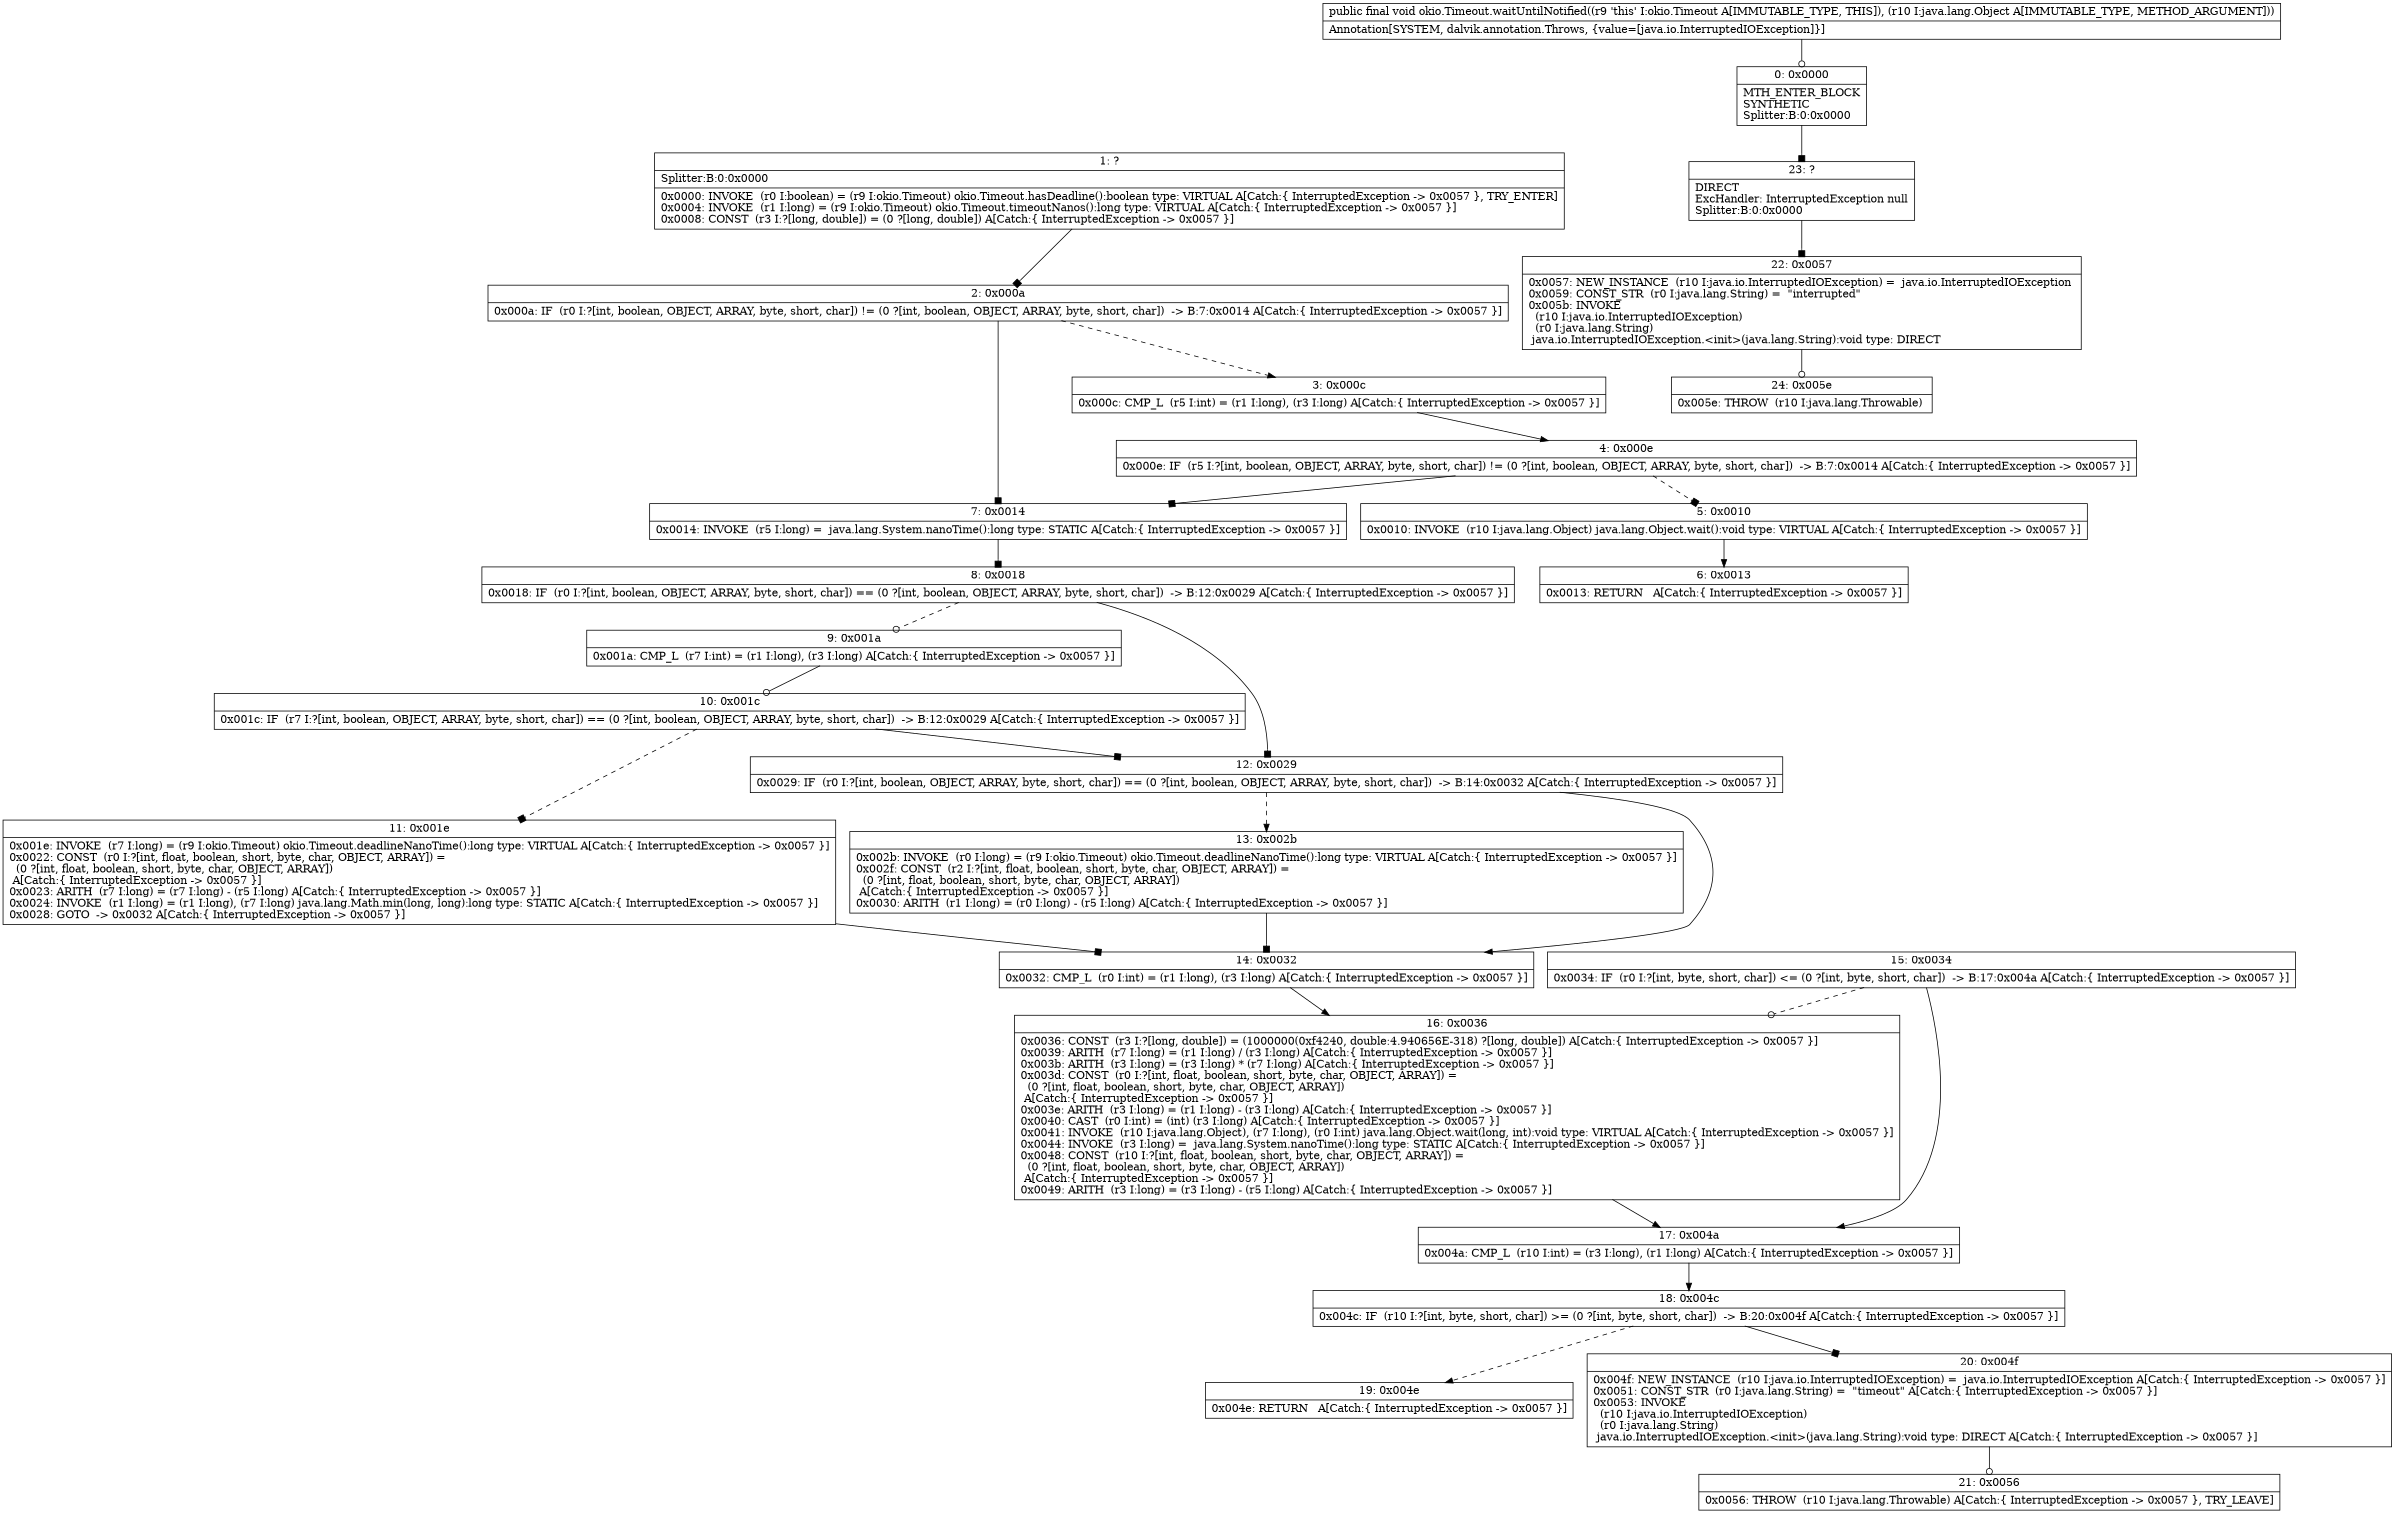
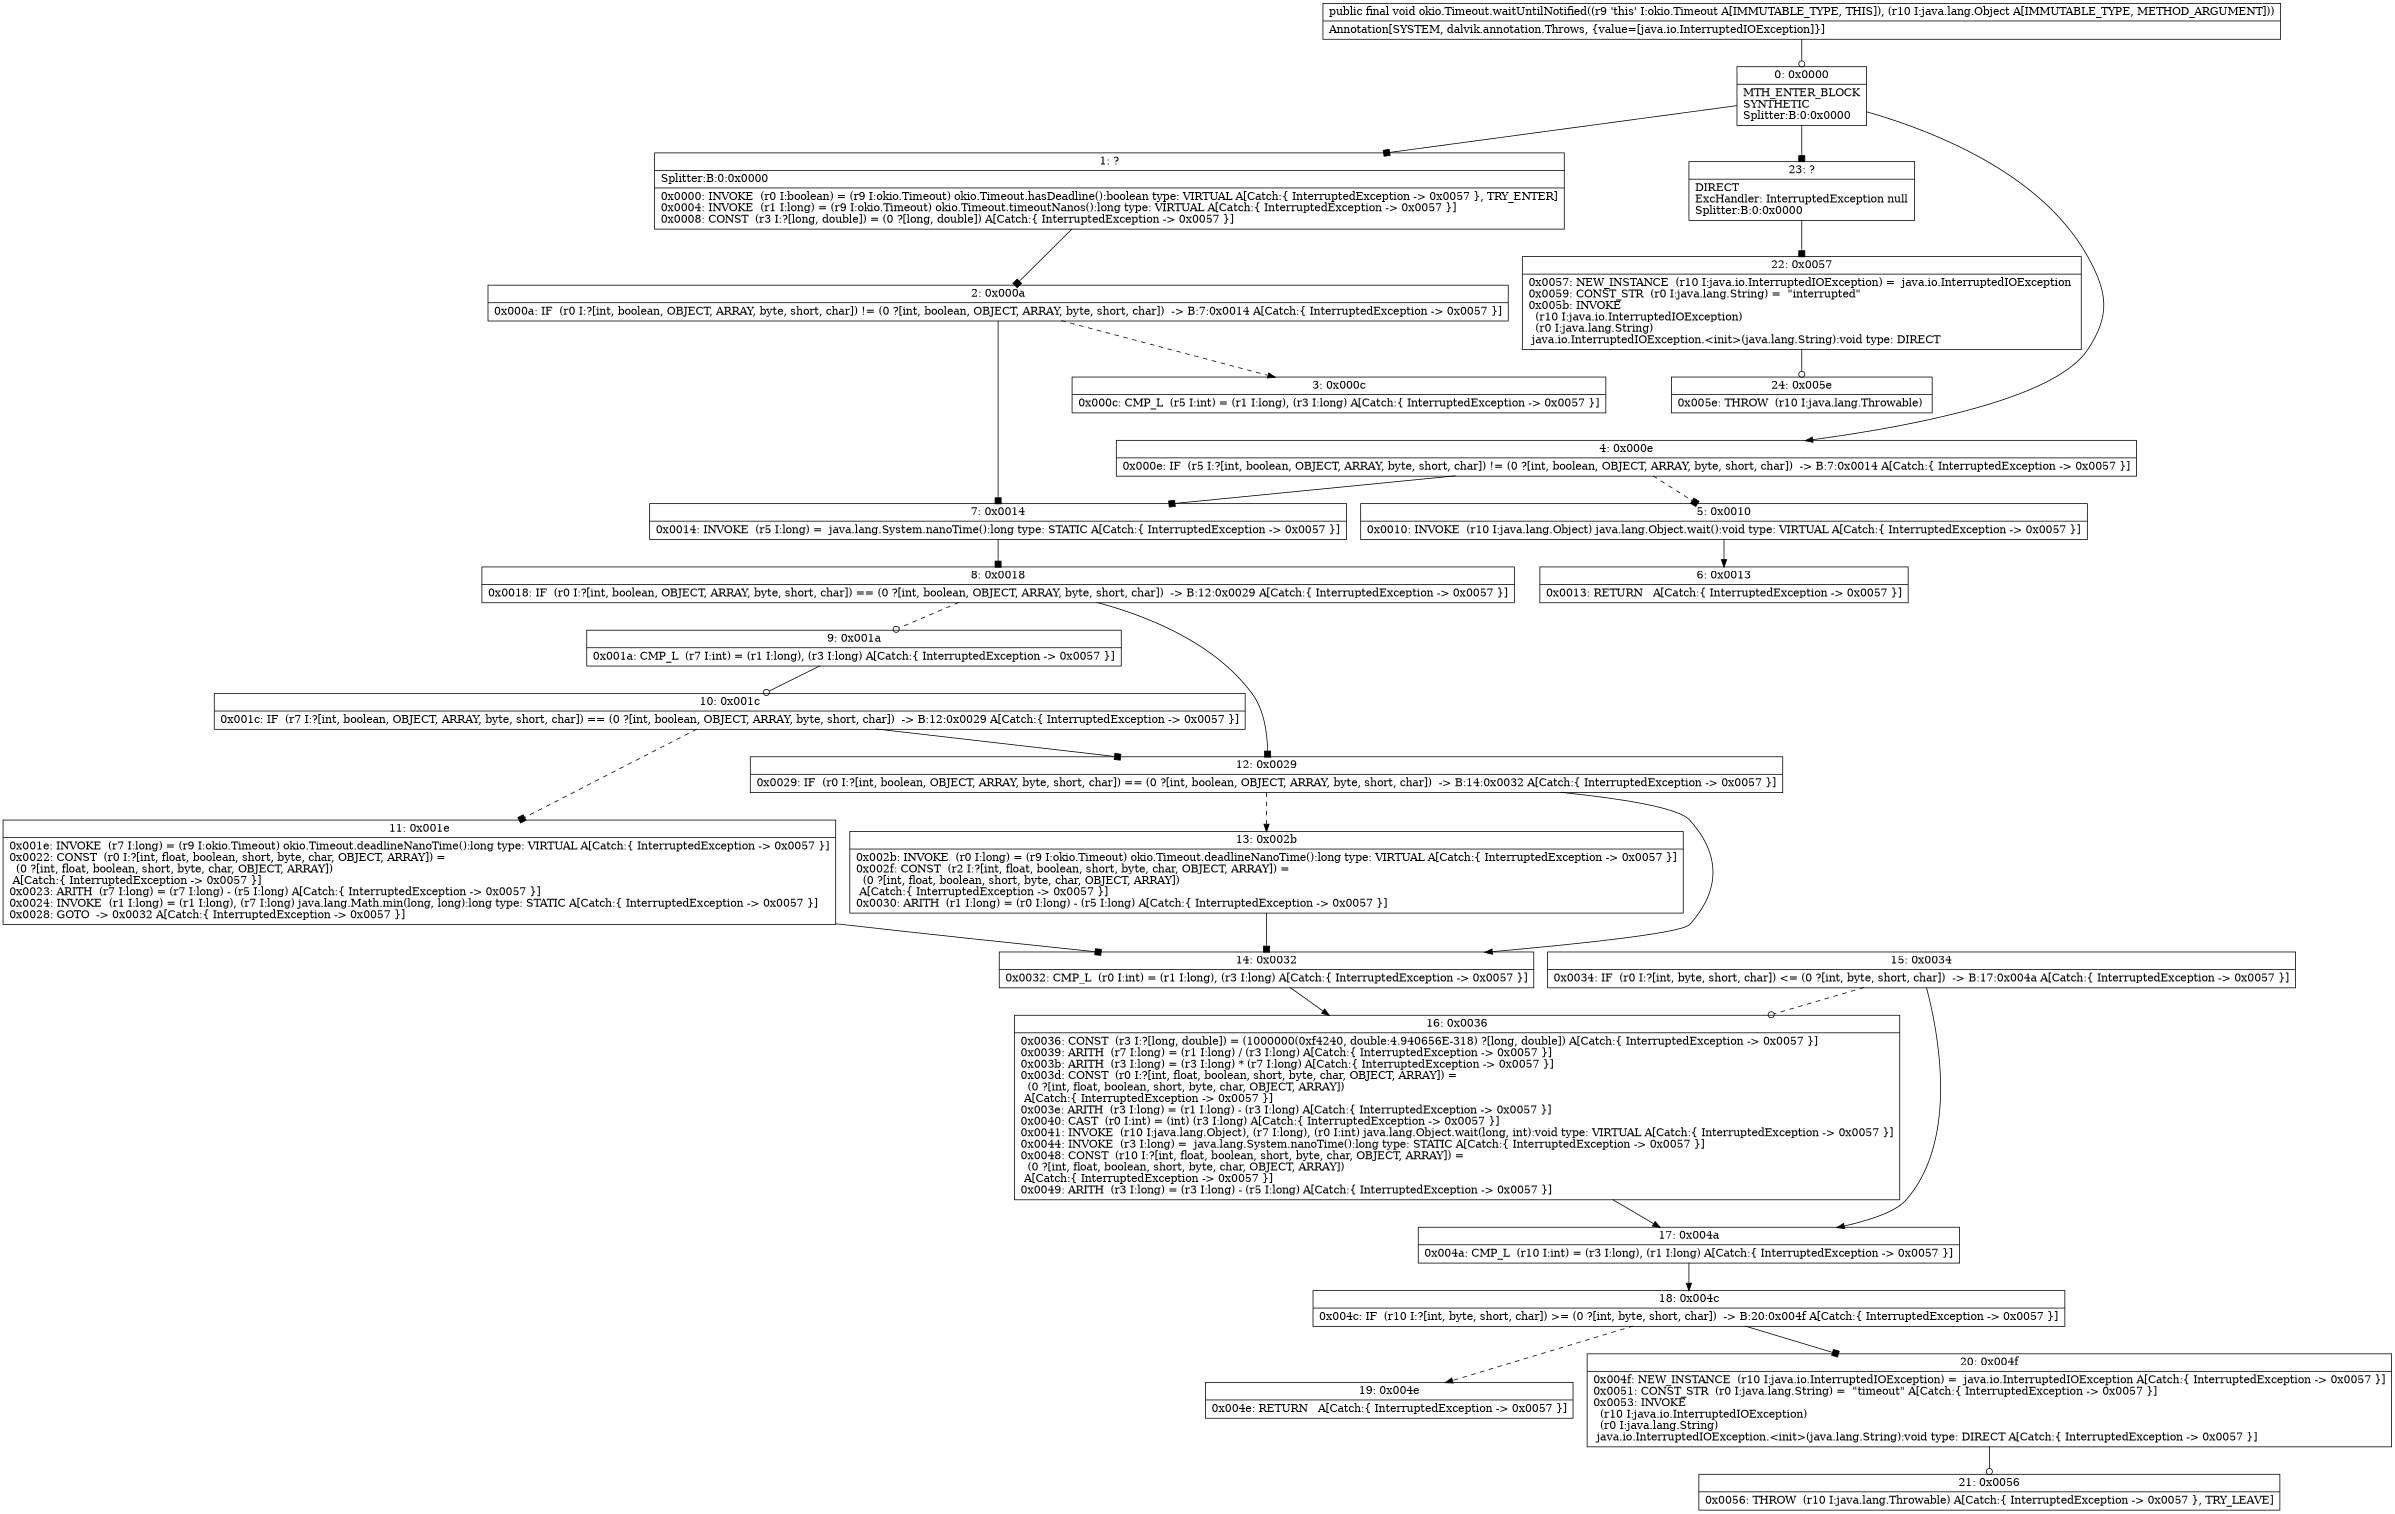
none -> (1564, 129)
(1479, 426) -> (2103, 315)
